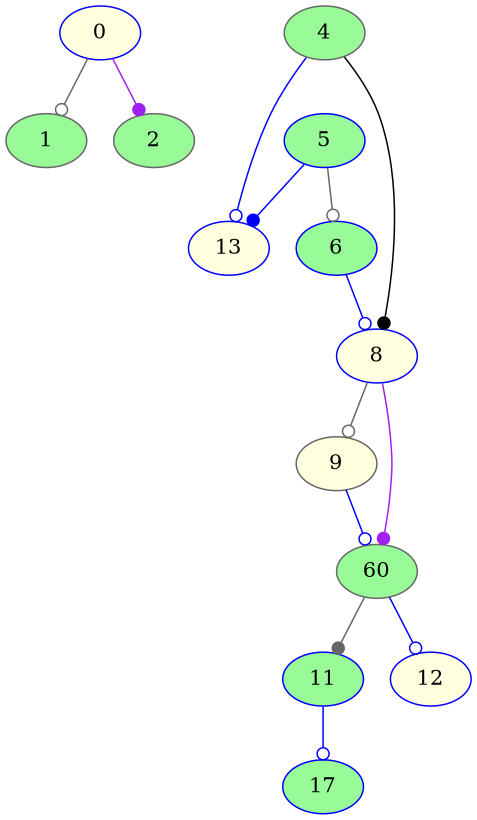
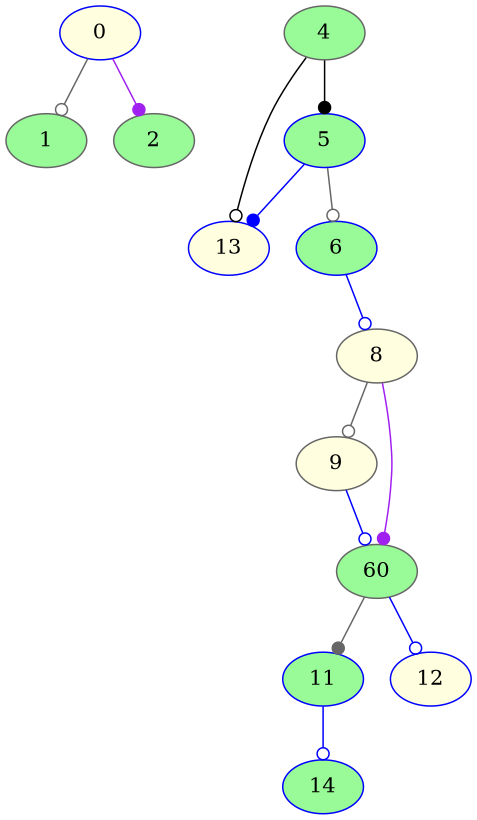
(264, 130) -> (264, 130)
(393, 182) -> (325, 81)
(377, 356) -> (377, 356)
(323, 787) -> (323, 787)
